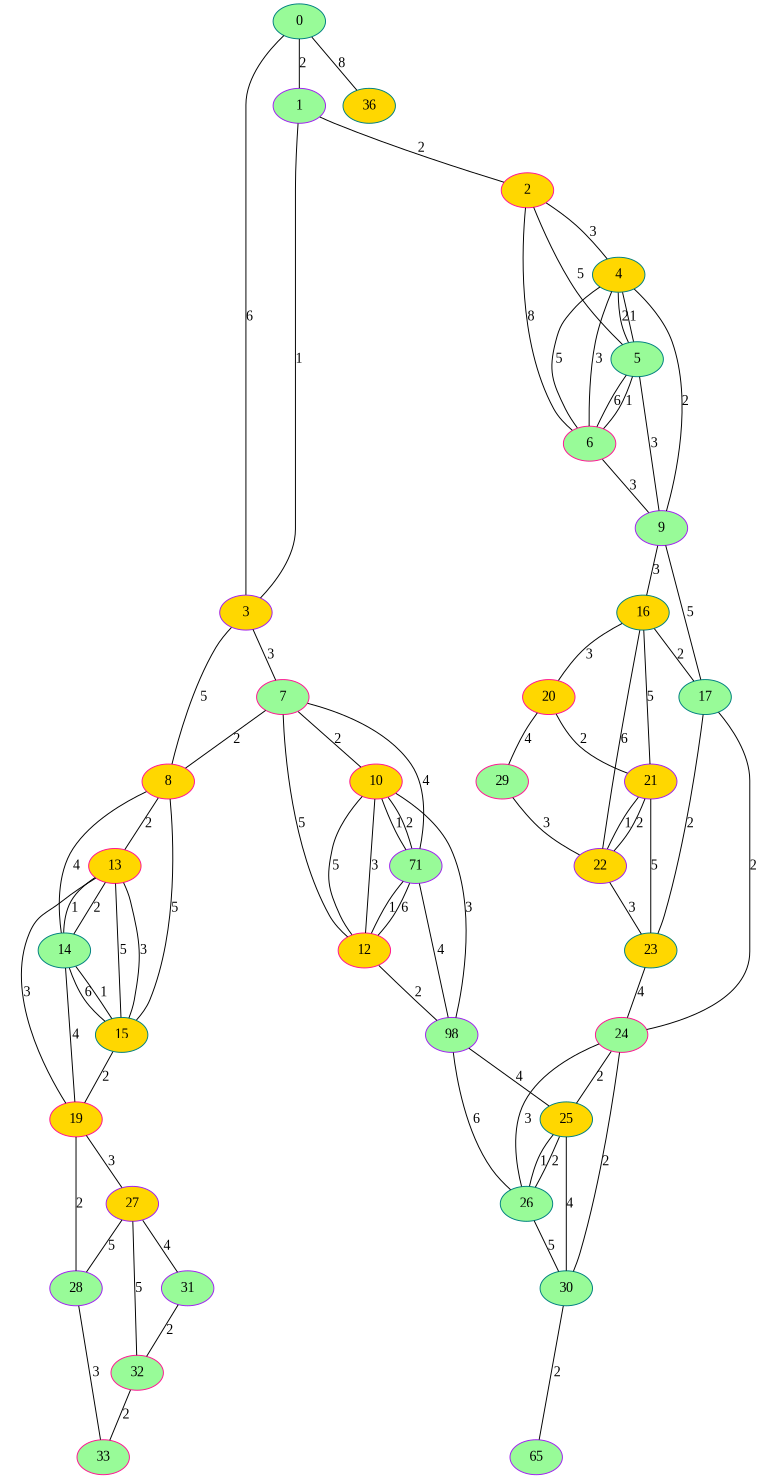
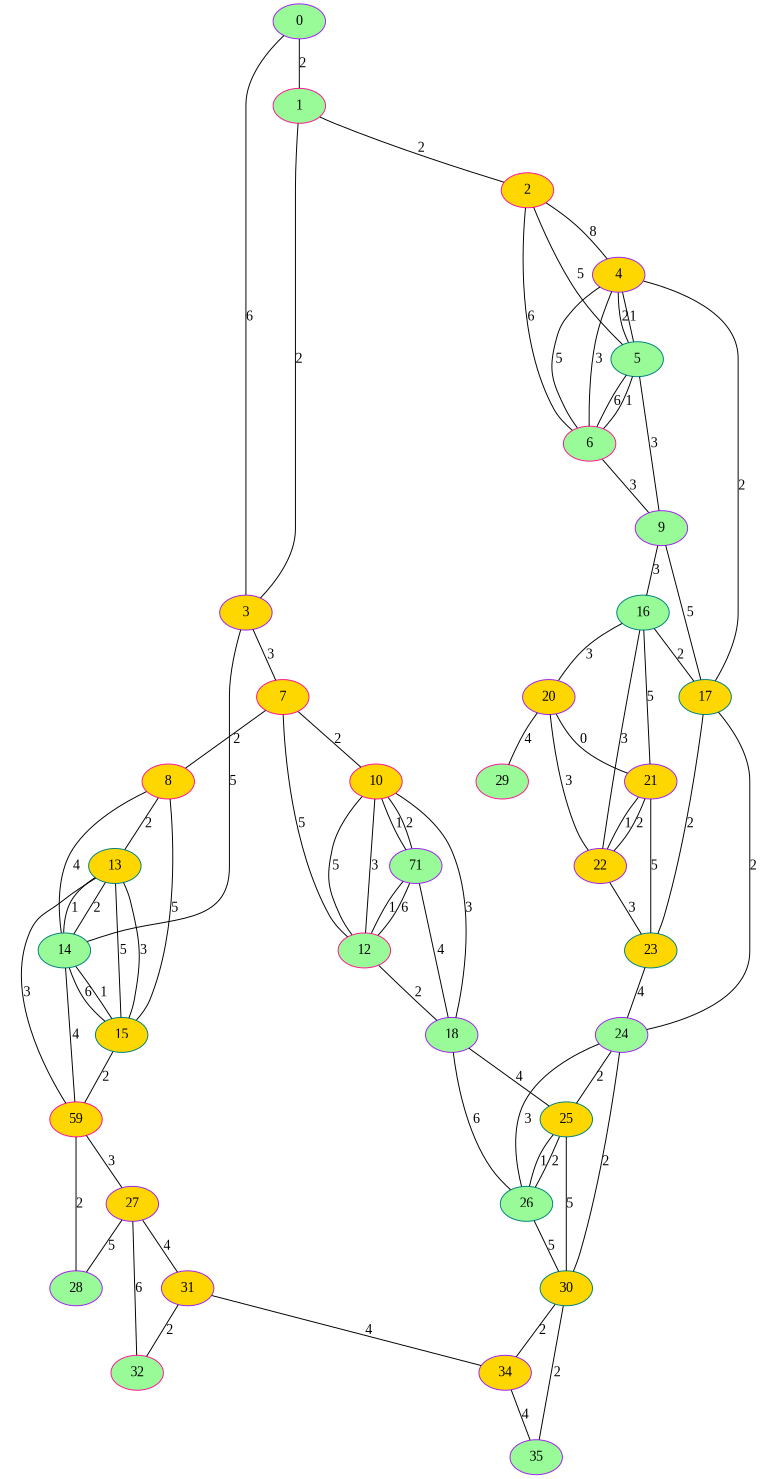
(299, 21) -> (299, 21)
(299, 106) -> (299, 106)
(369, 106) -> none
(593, 233) -> (593, 233)
(619, 275) -> (619, 275)
(531, 317) -> (531, 317)
(299, 359) -> (299, 359)
(682, 394) -> (738, 456)
(643, 613) -> (643, 613)
(194, 692) -> (229, 835)
(283, 697) -> (283, 697)
(549, 697) -> (549, 697)
(705, 697) -> (705, 697)
(583, 739) -> (583, 739)
(624, 739) -> (624, 739)
(400, 751) -> none
(543, 831) -> (562, 785)
(115, 866) -> (115, 866)
(364, 950) -> (364, 950)
(452, 1035) -> (452, 1035)
(622, 1035) -> (622, 1035)
(76, 1119) -> (76, 1119)
(570, 1204) -> (570, 1204)
(139, 1288) -> (139, 1288)
(188, 1288) -> (188, 1288)
(566, 1288) -> (566, 1288)
none -> (505, 1373)
(103, 1457) -> none
(536, 1457) -> (536, 1457)
